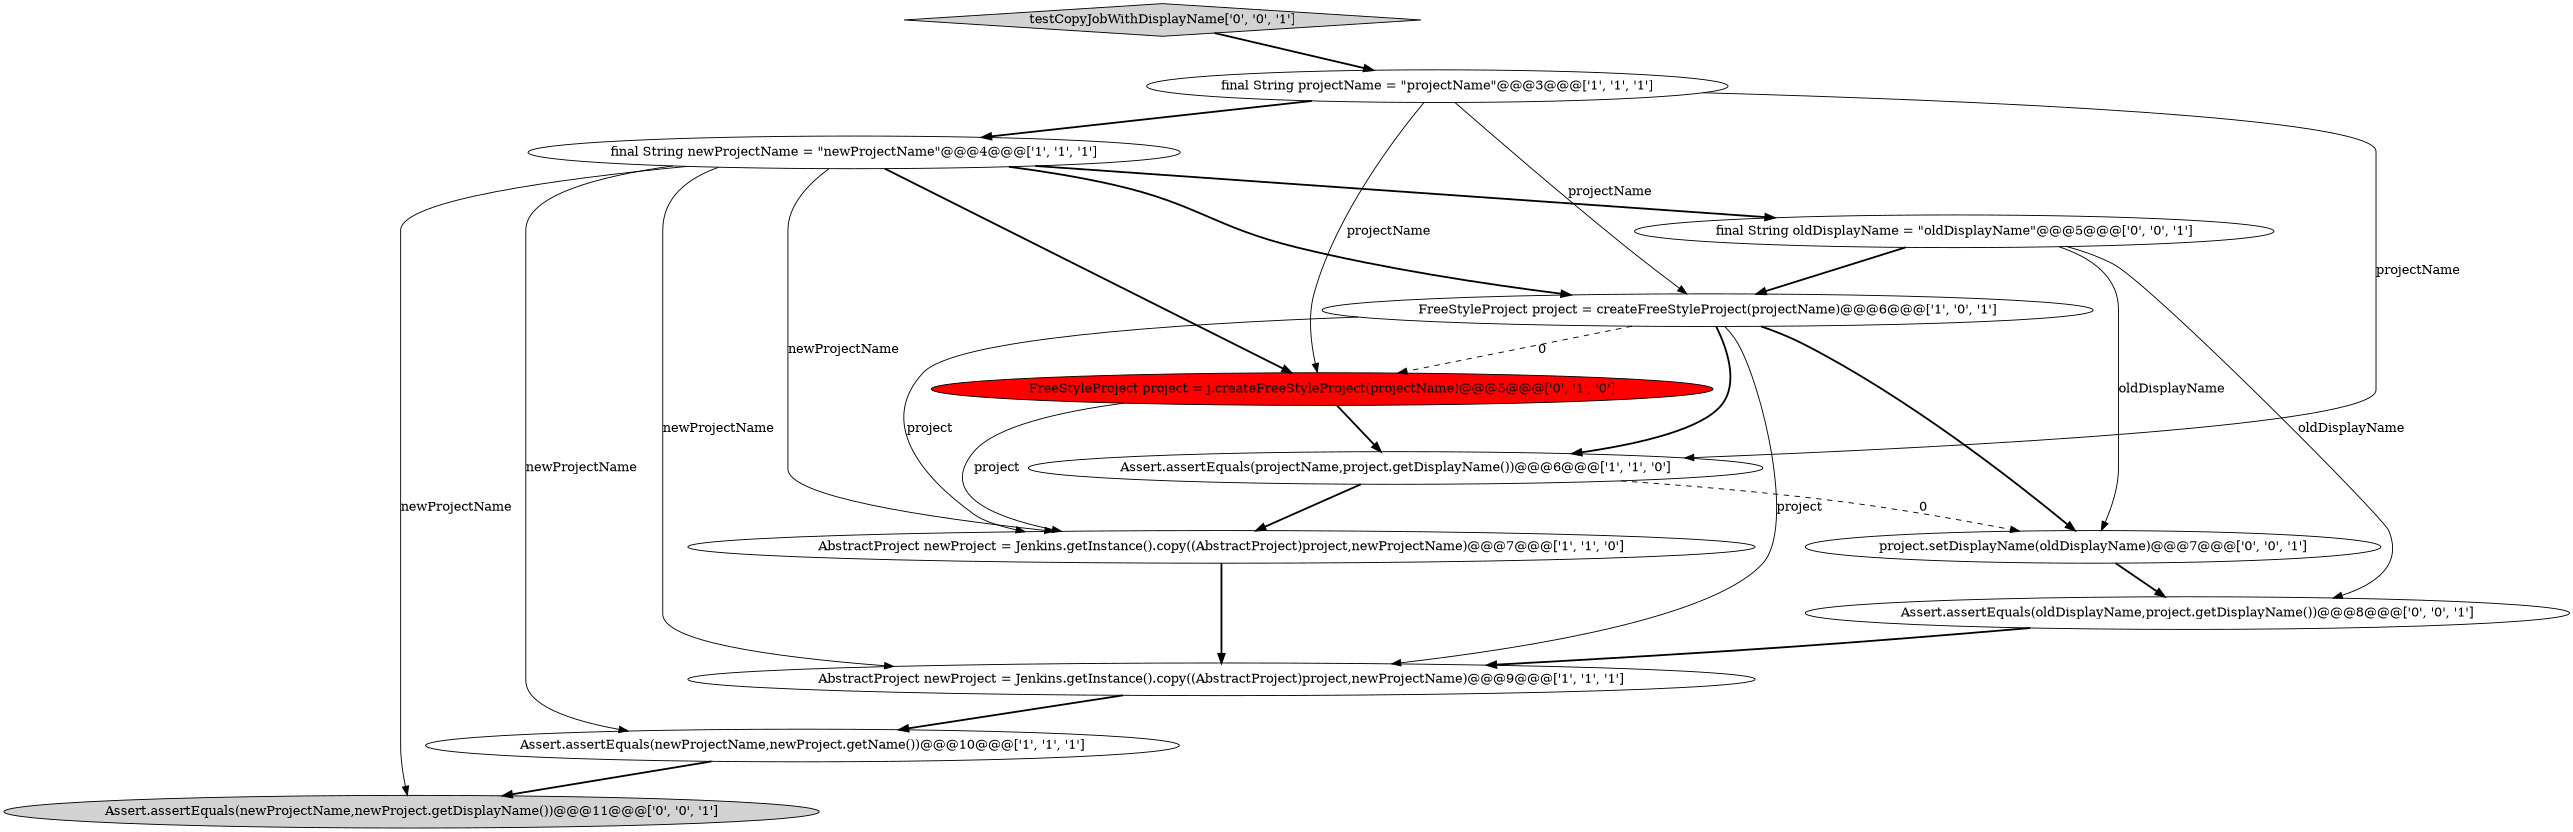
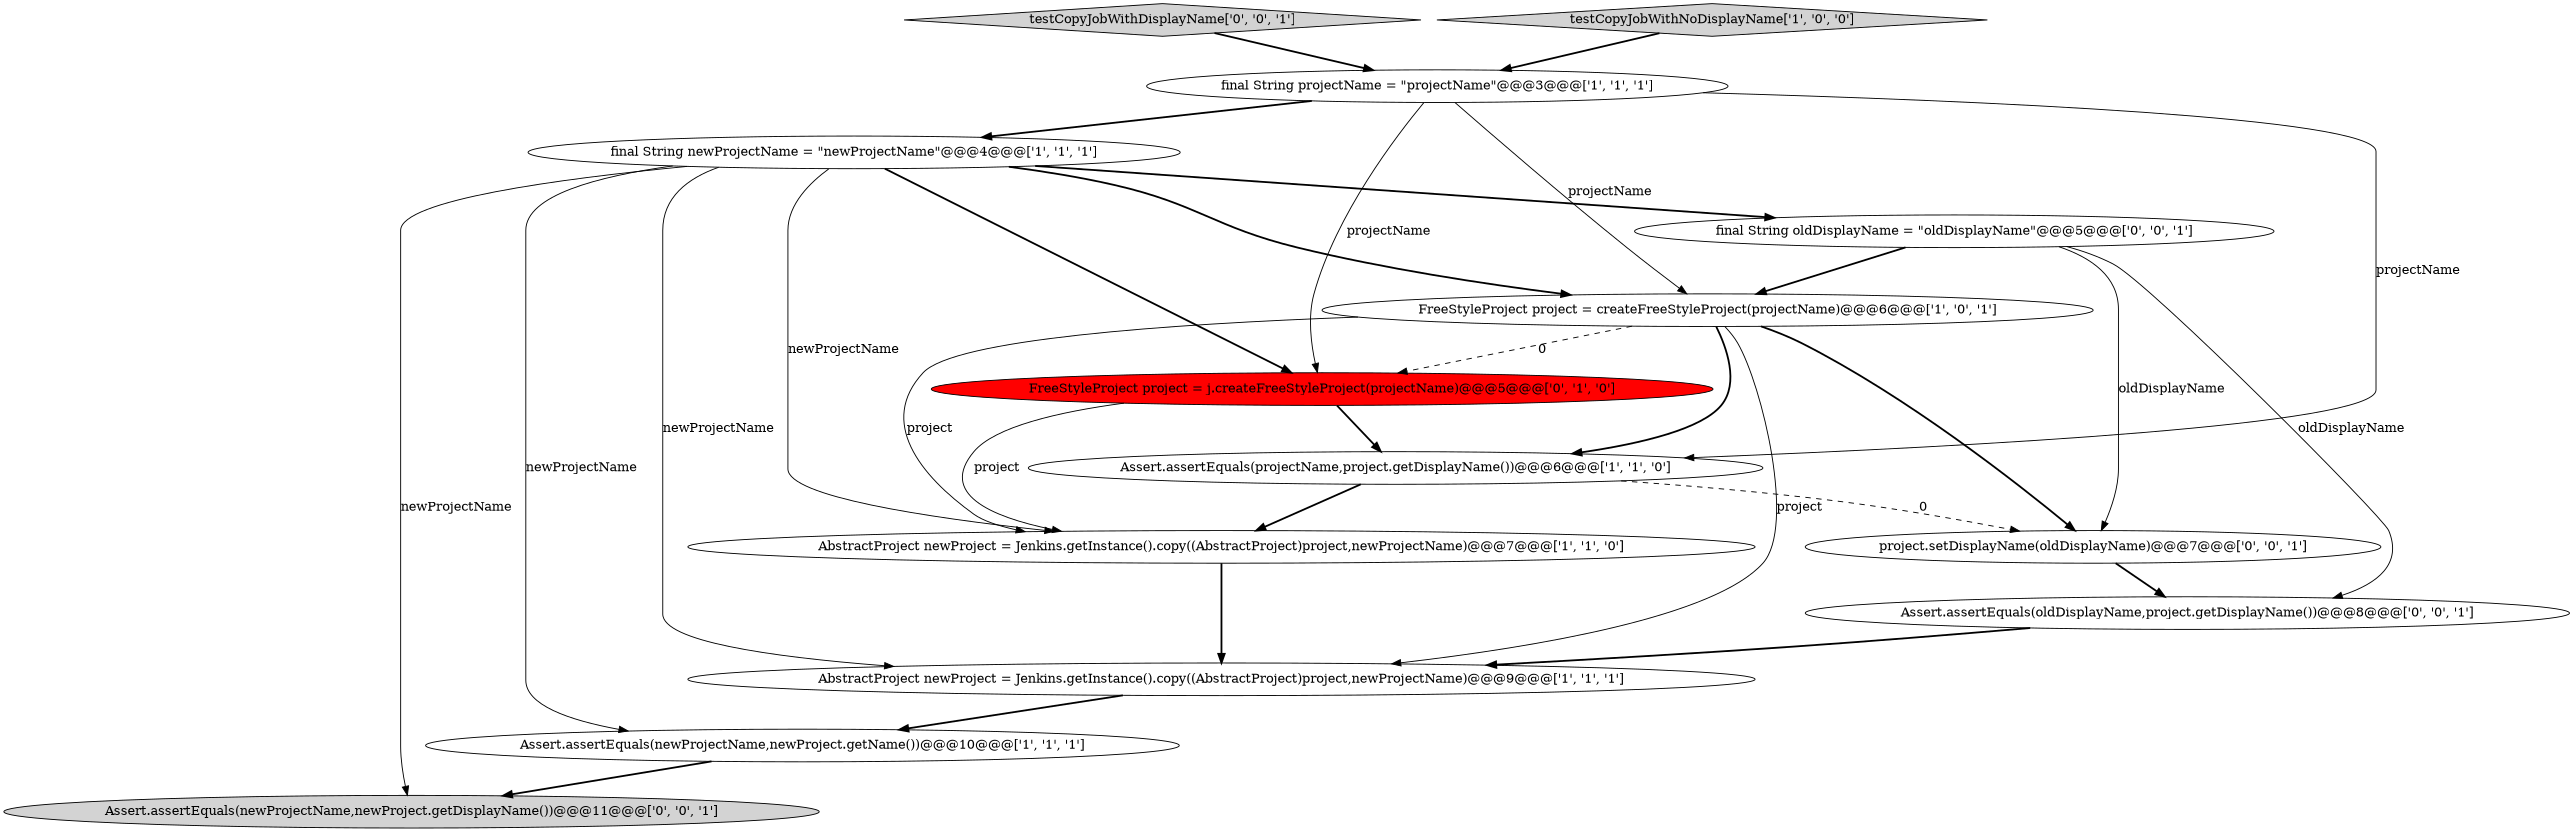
none -> (1712, 20)
